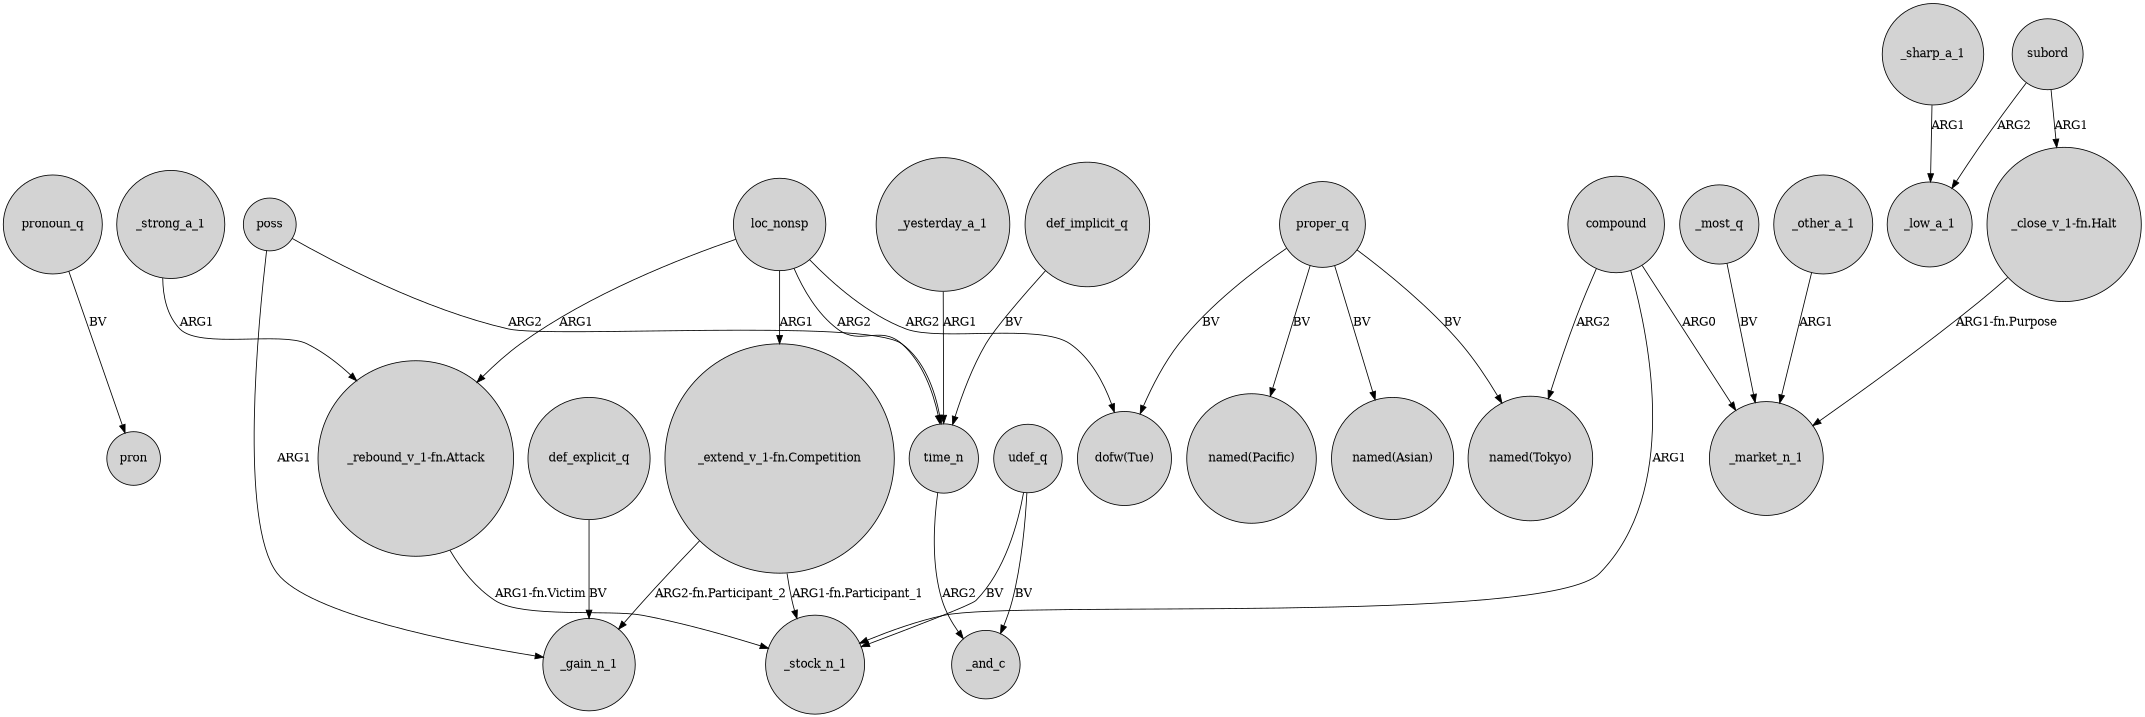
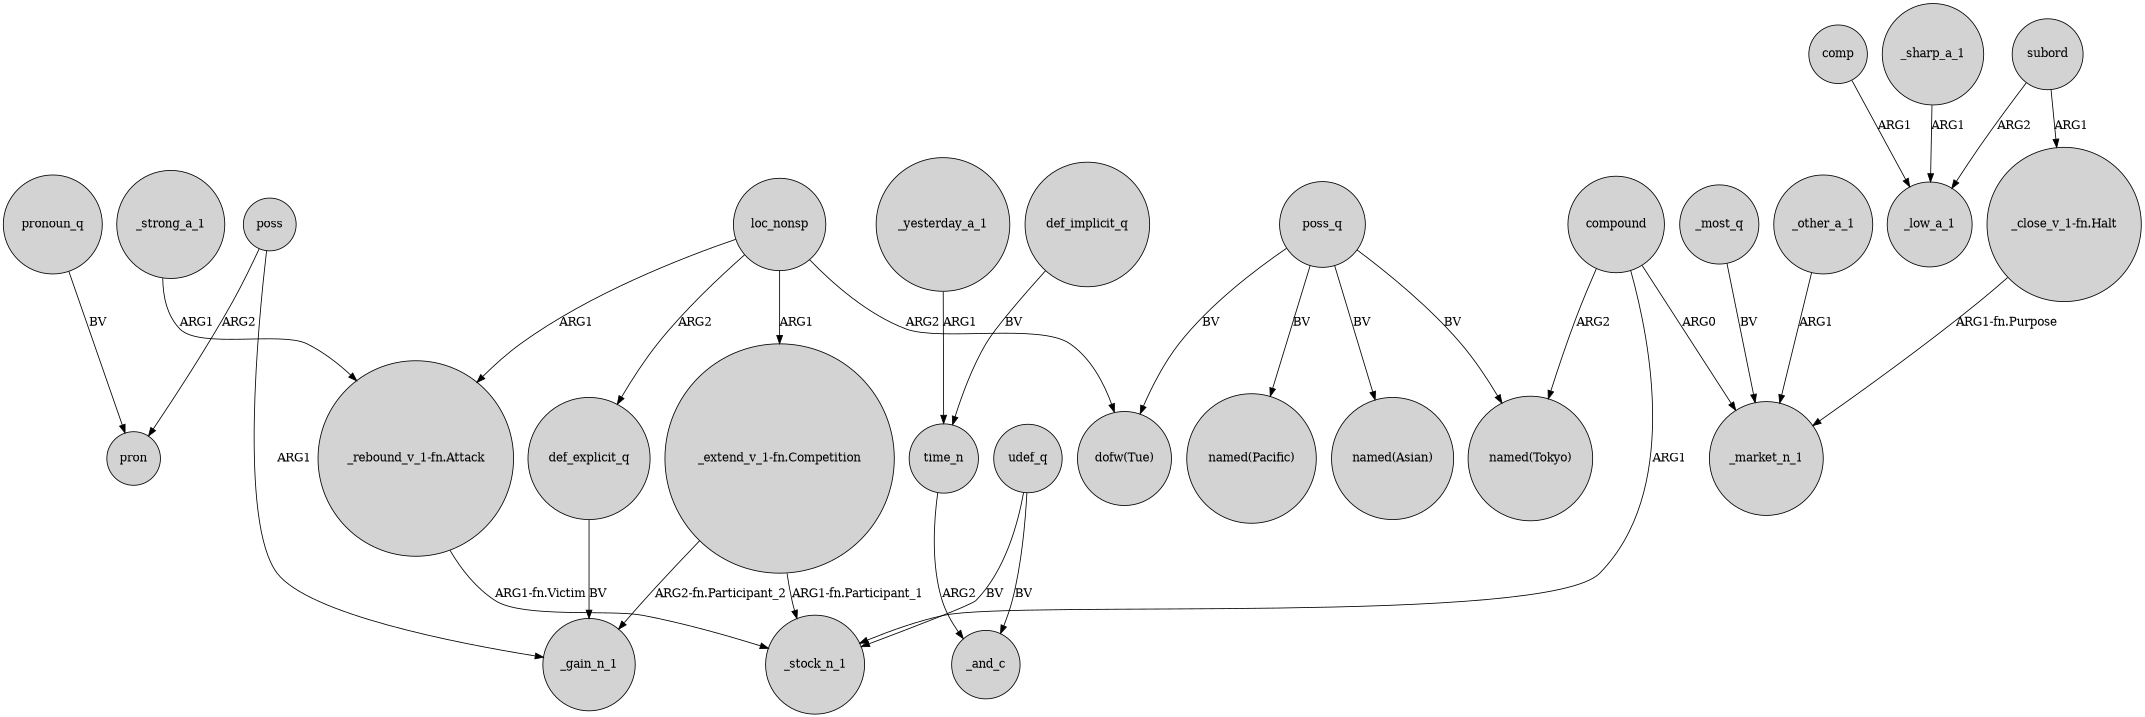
none -> (1838, 54)
(1322, 224) -> (1322, 224)
(831, 324) -> (677, 321)
(630, 331) -> (207, 345)
